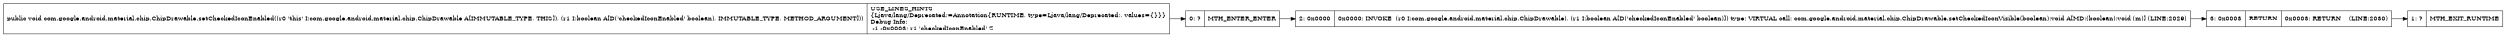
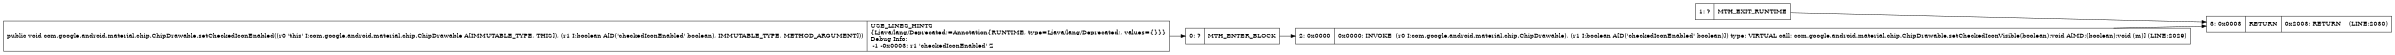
(1242, 19) -> (1242, 36)
(2336, 19) -> (2336, 24)
(2397, 19) -> (1996, 17)
